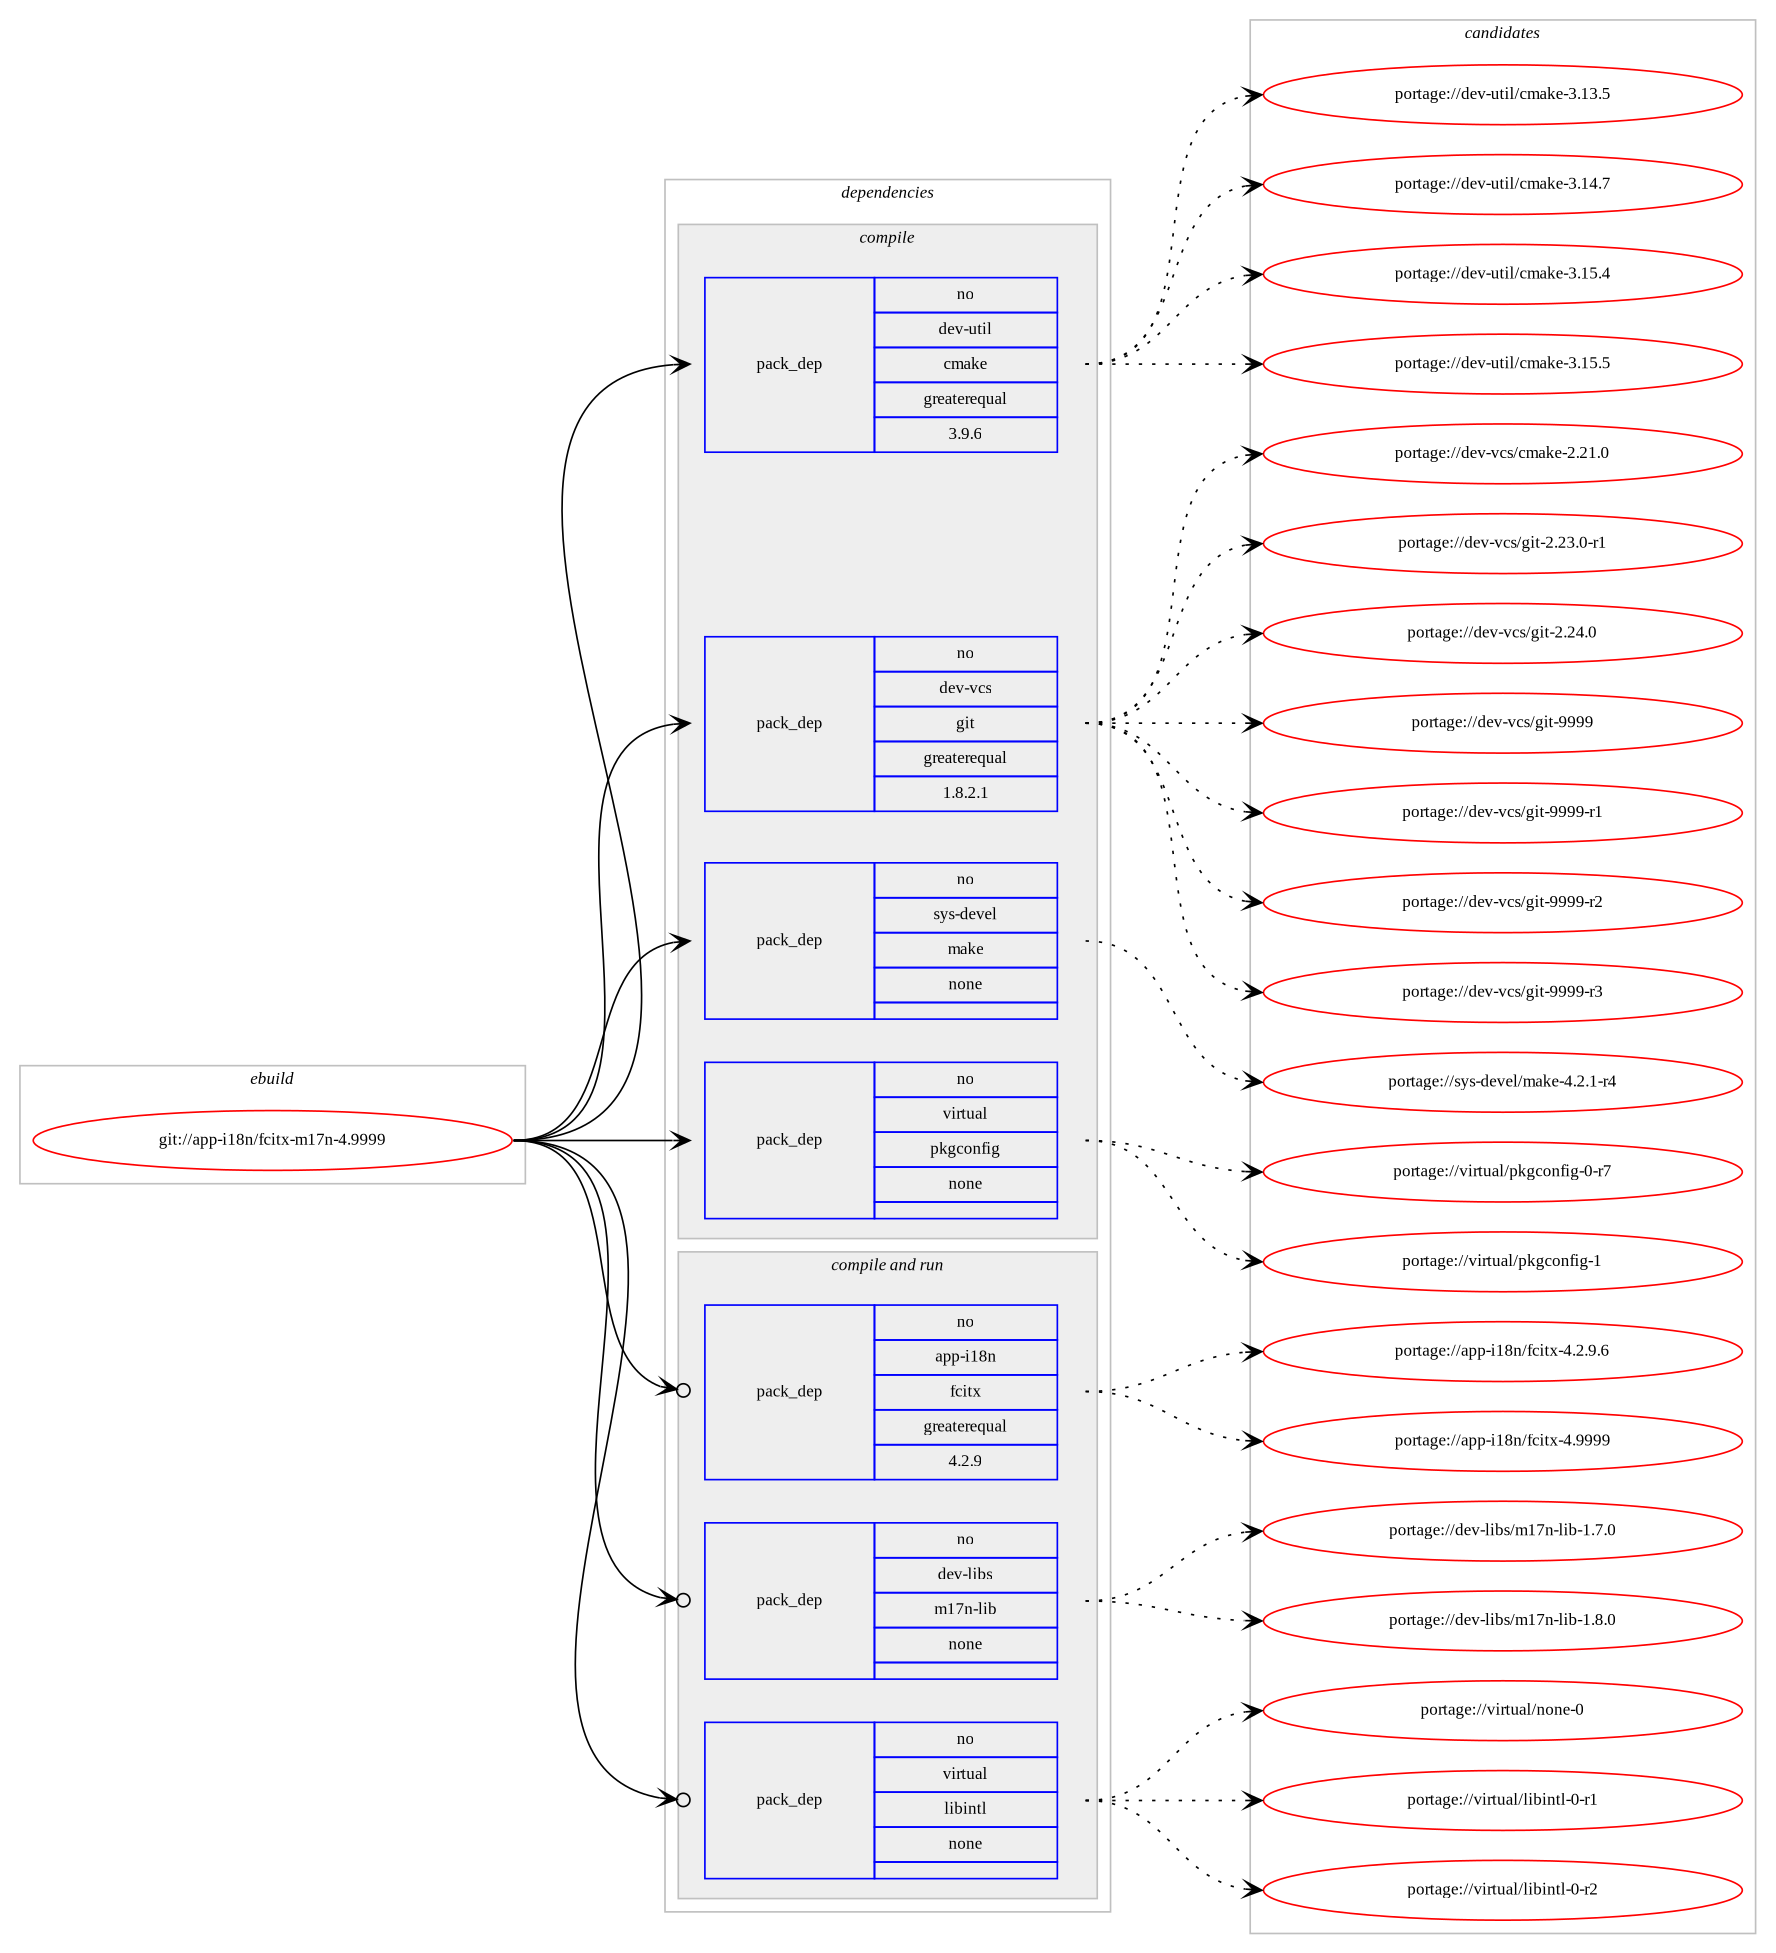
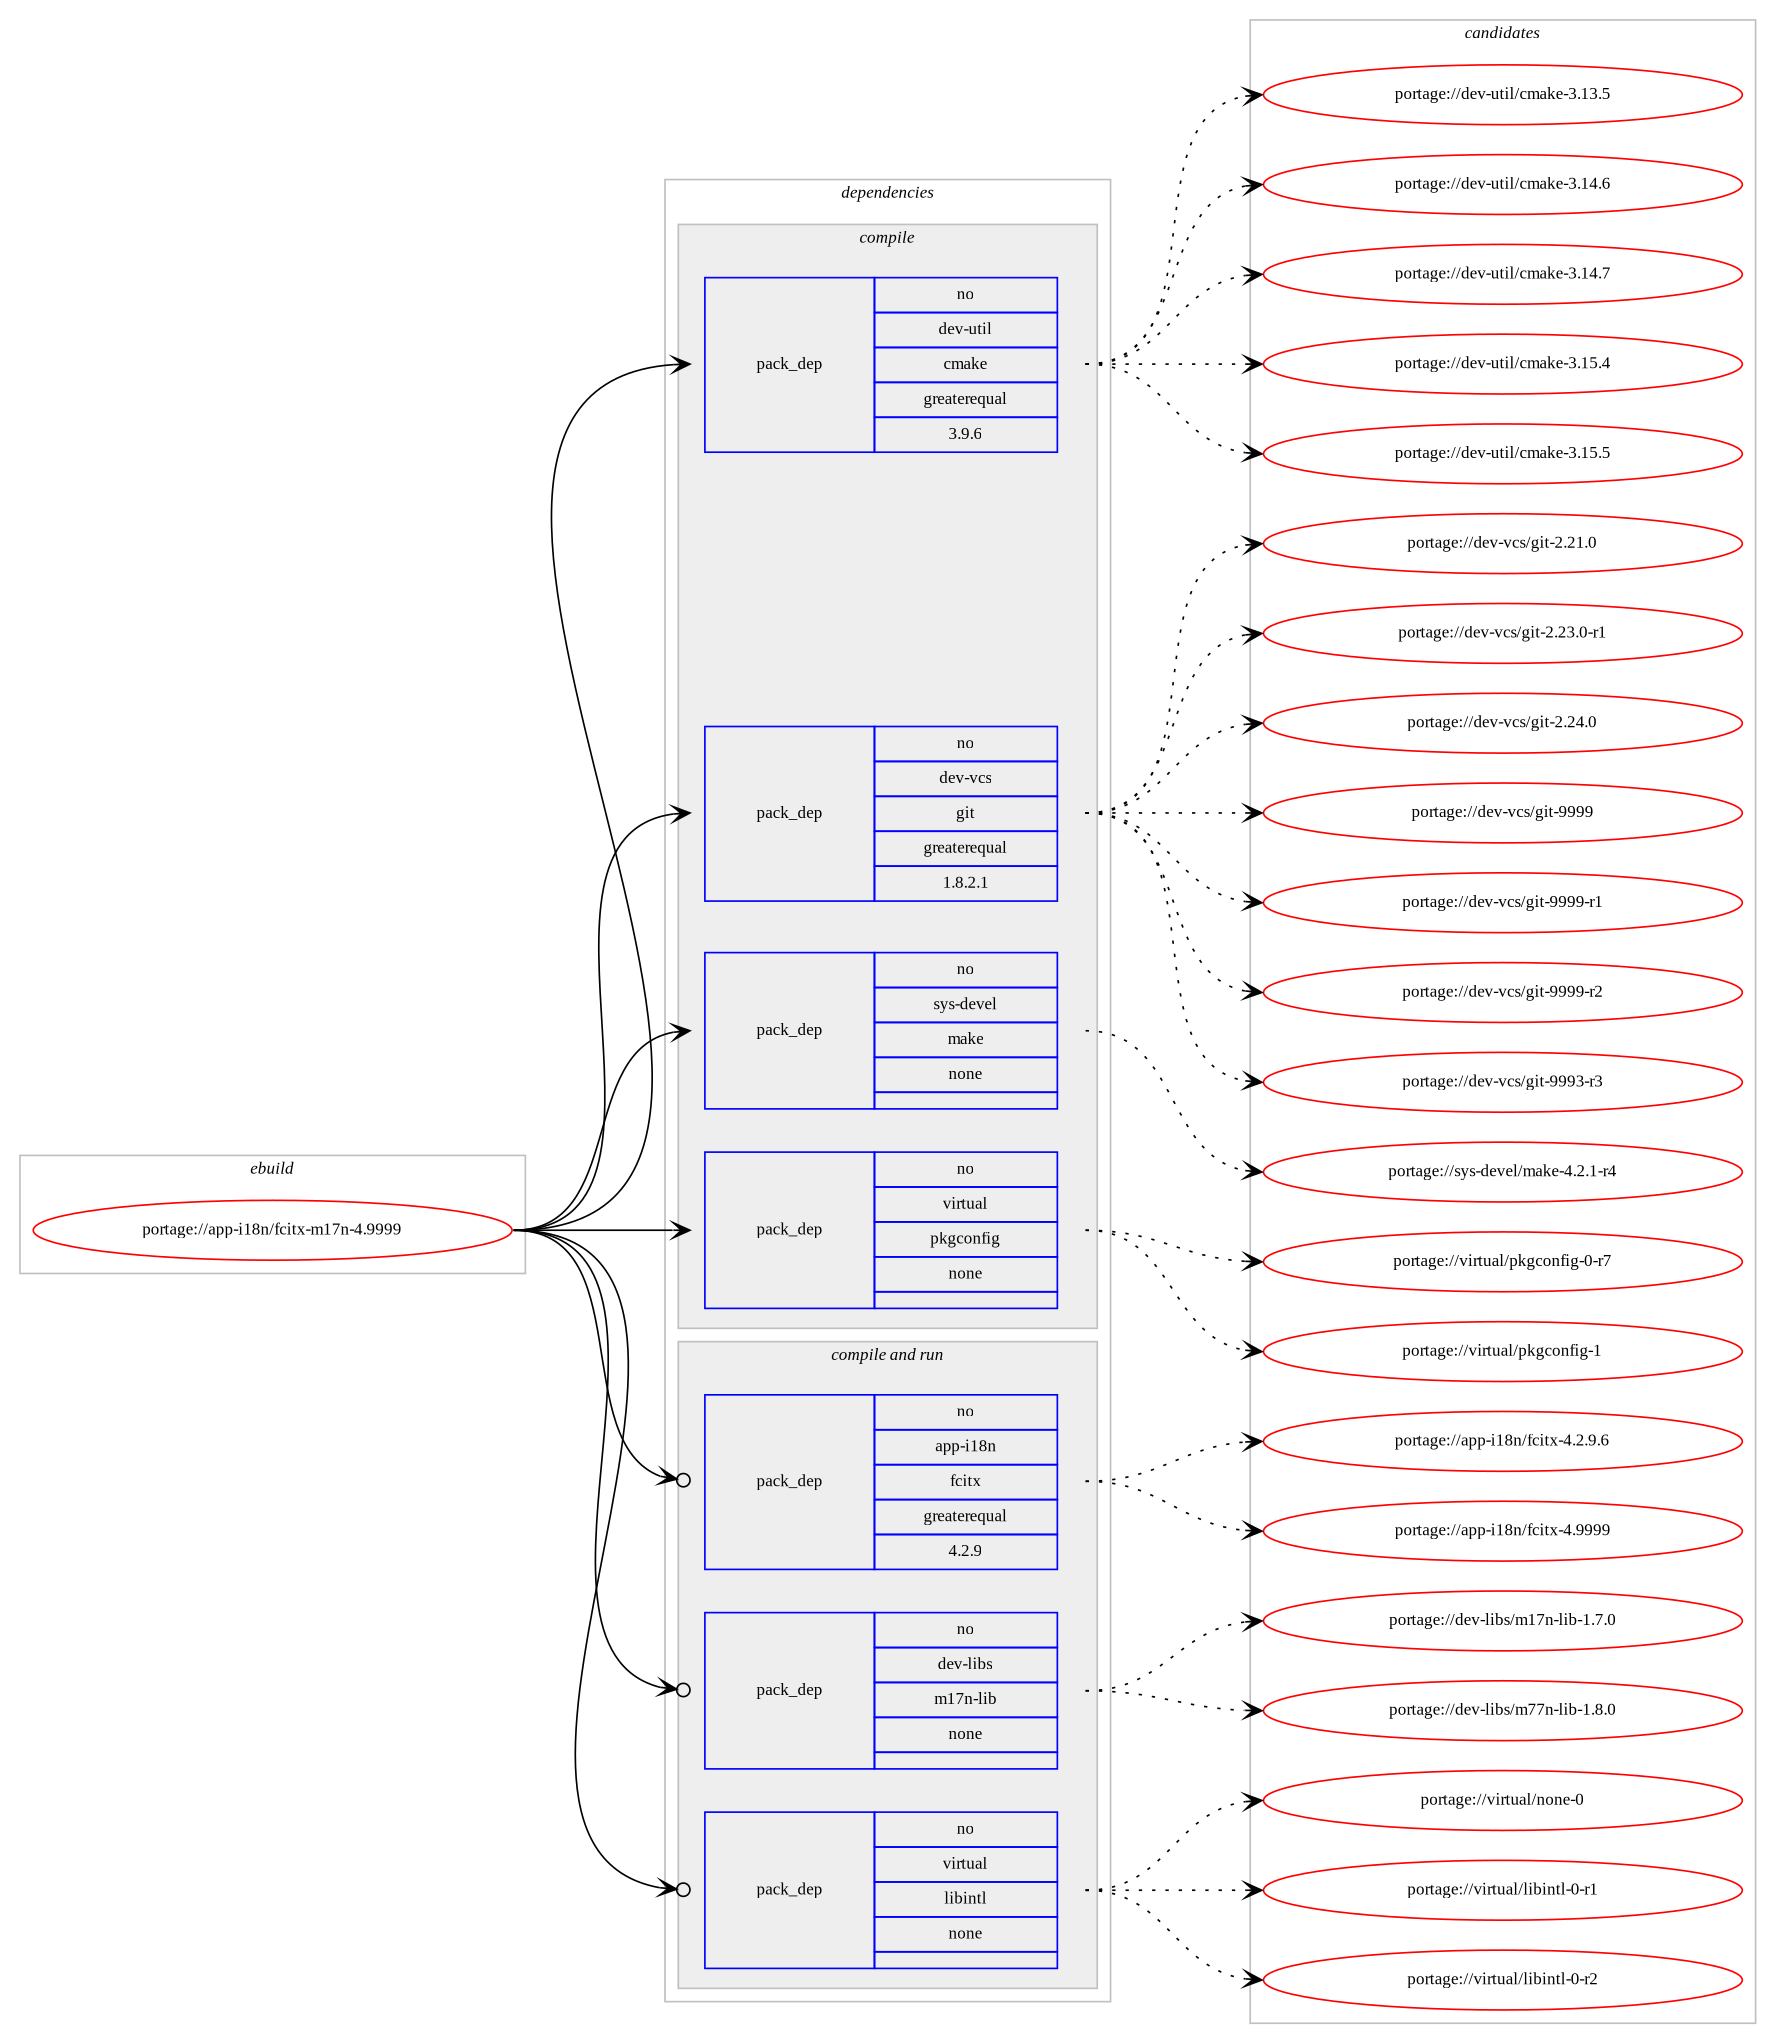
none -> (1503, 185)
(1503, 454) -> (1503, 544)
(1503, 993) -> (1503, 1082)
(273, 1140) -> (273, 1230)
(1503, 1621) -> (1503, 1711)
